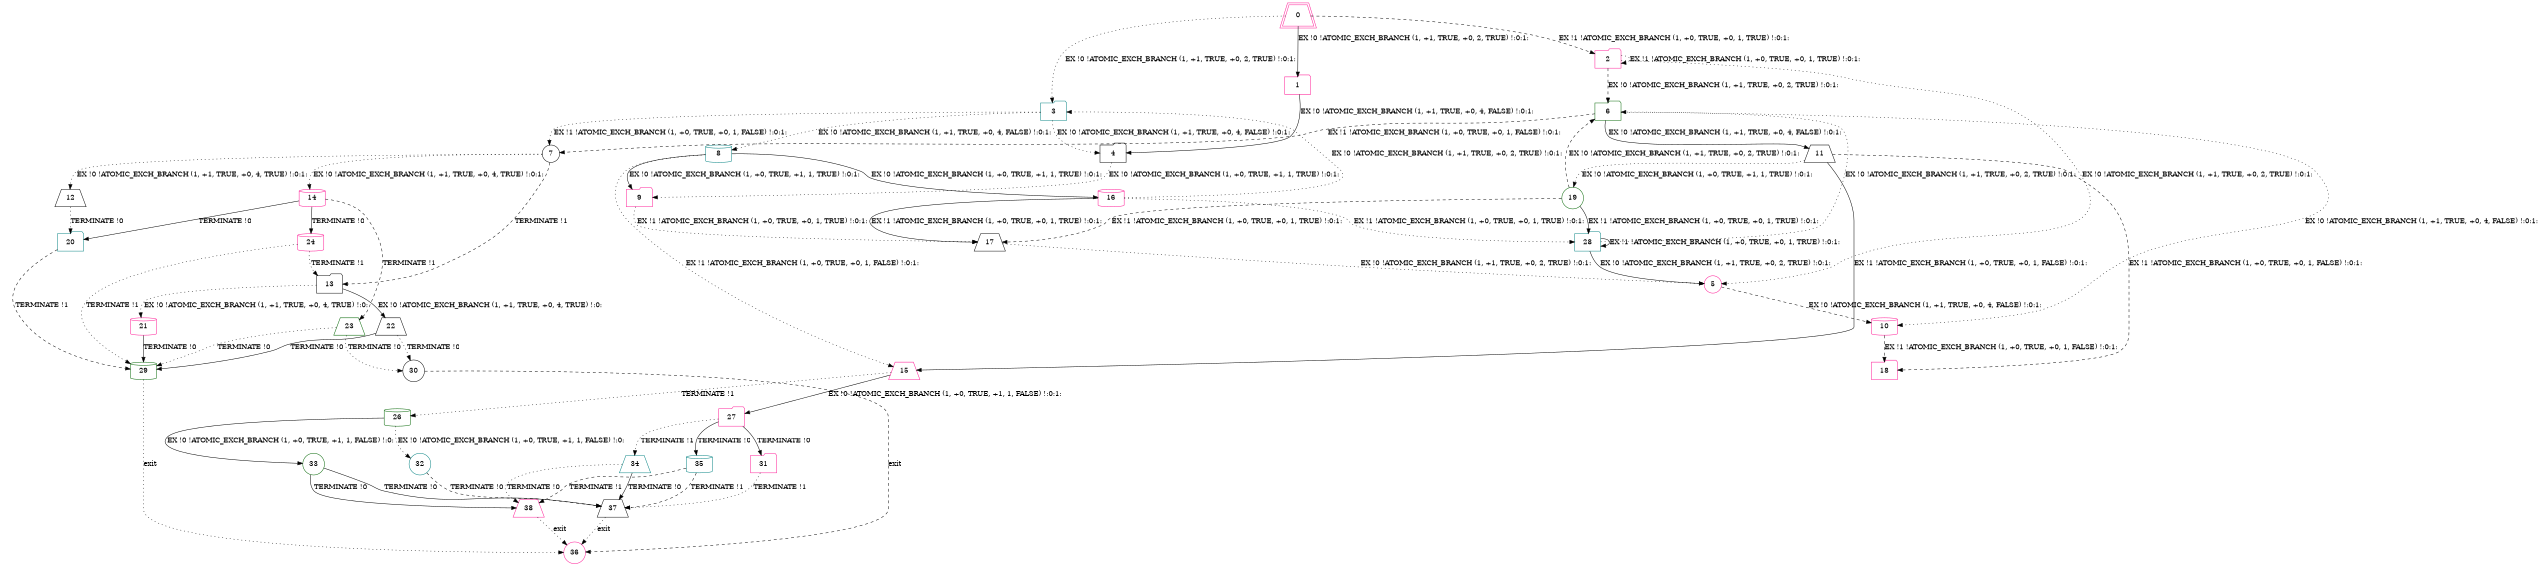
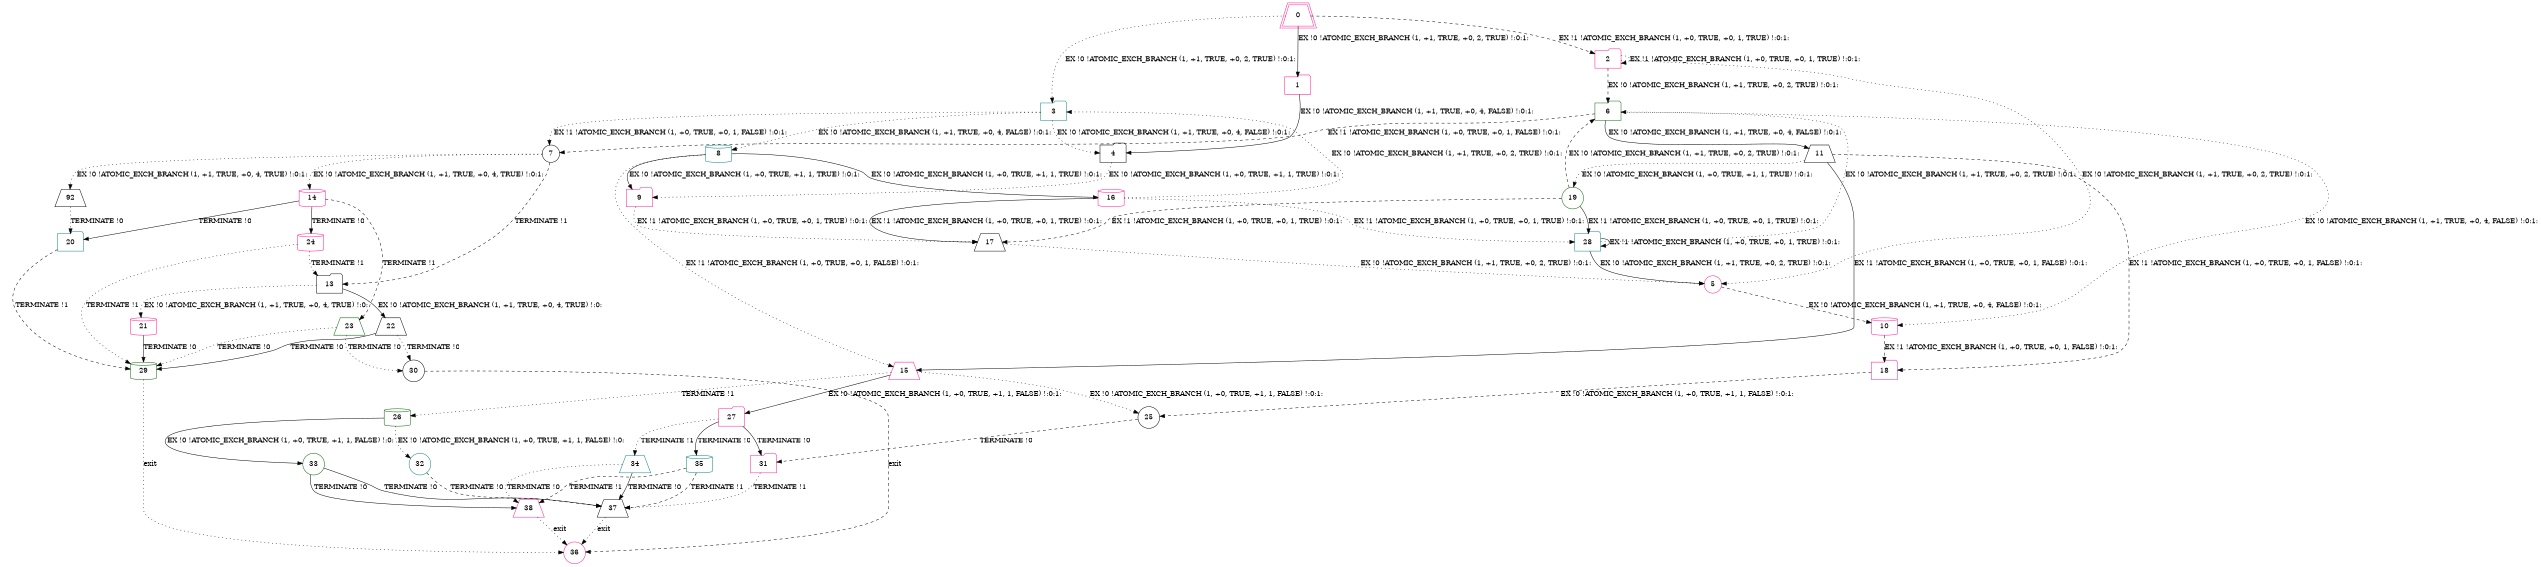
(71, 198) -> (71, 198)
none -> (1149, 417)
